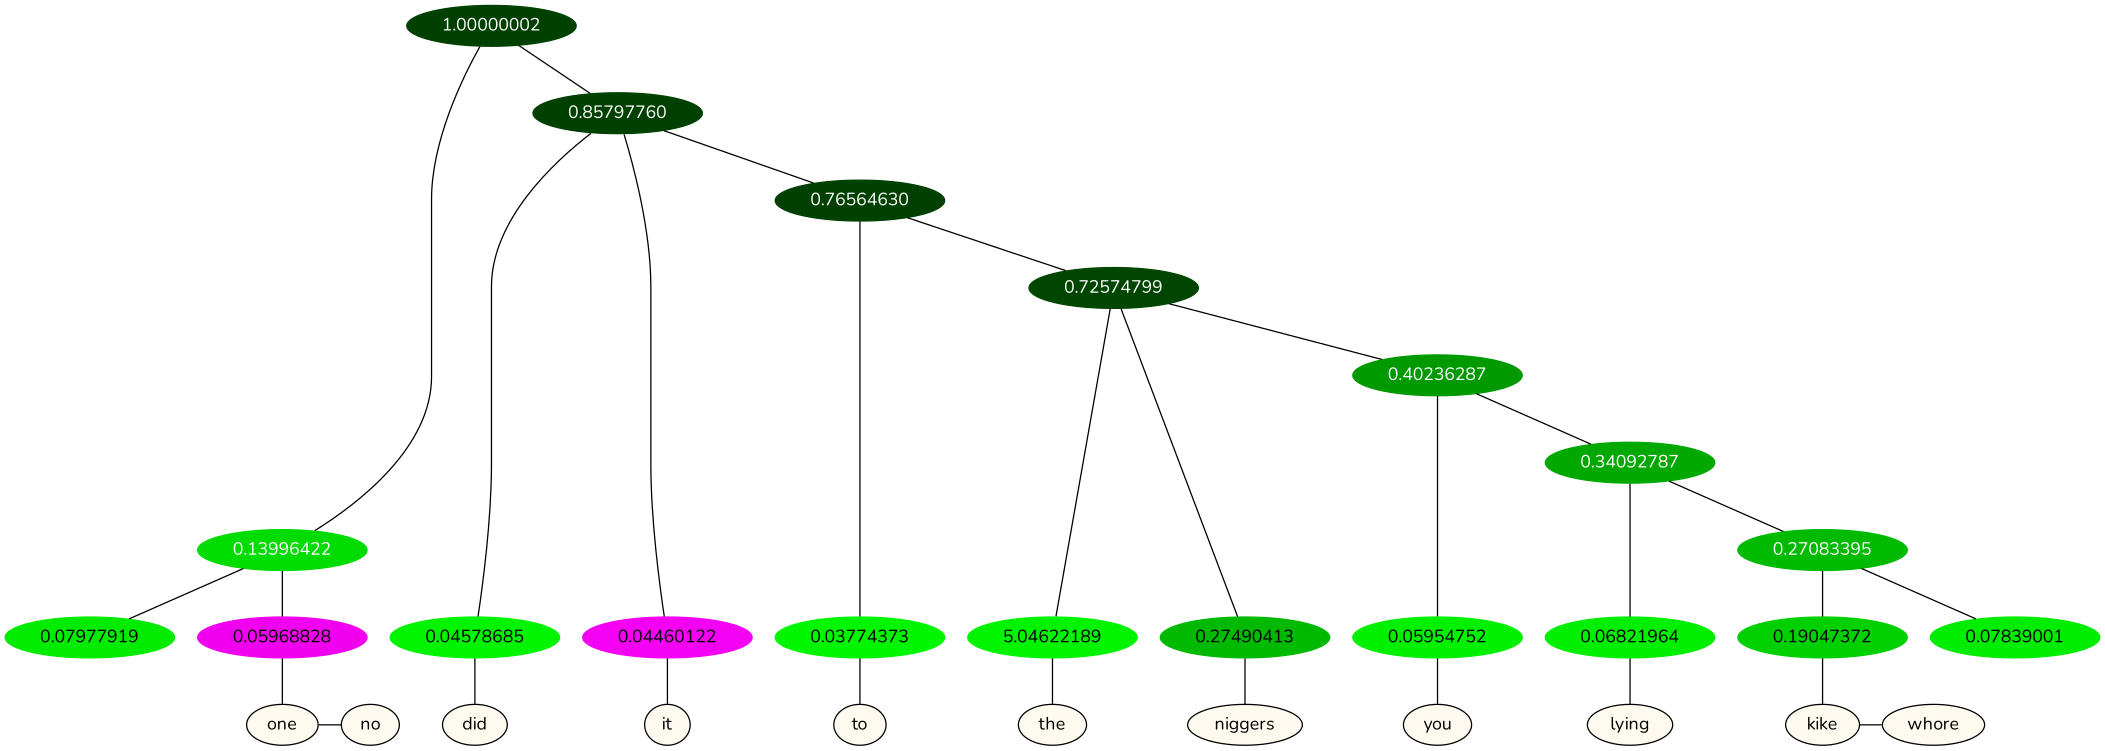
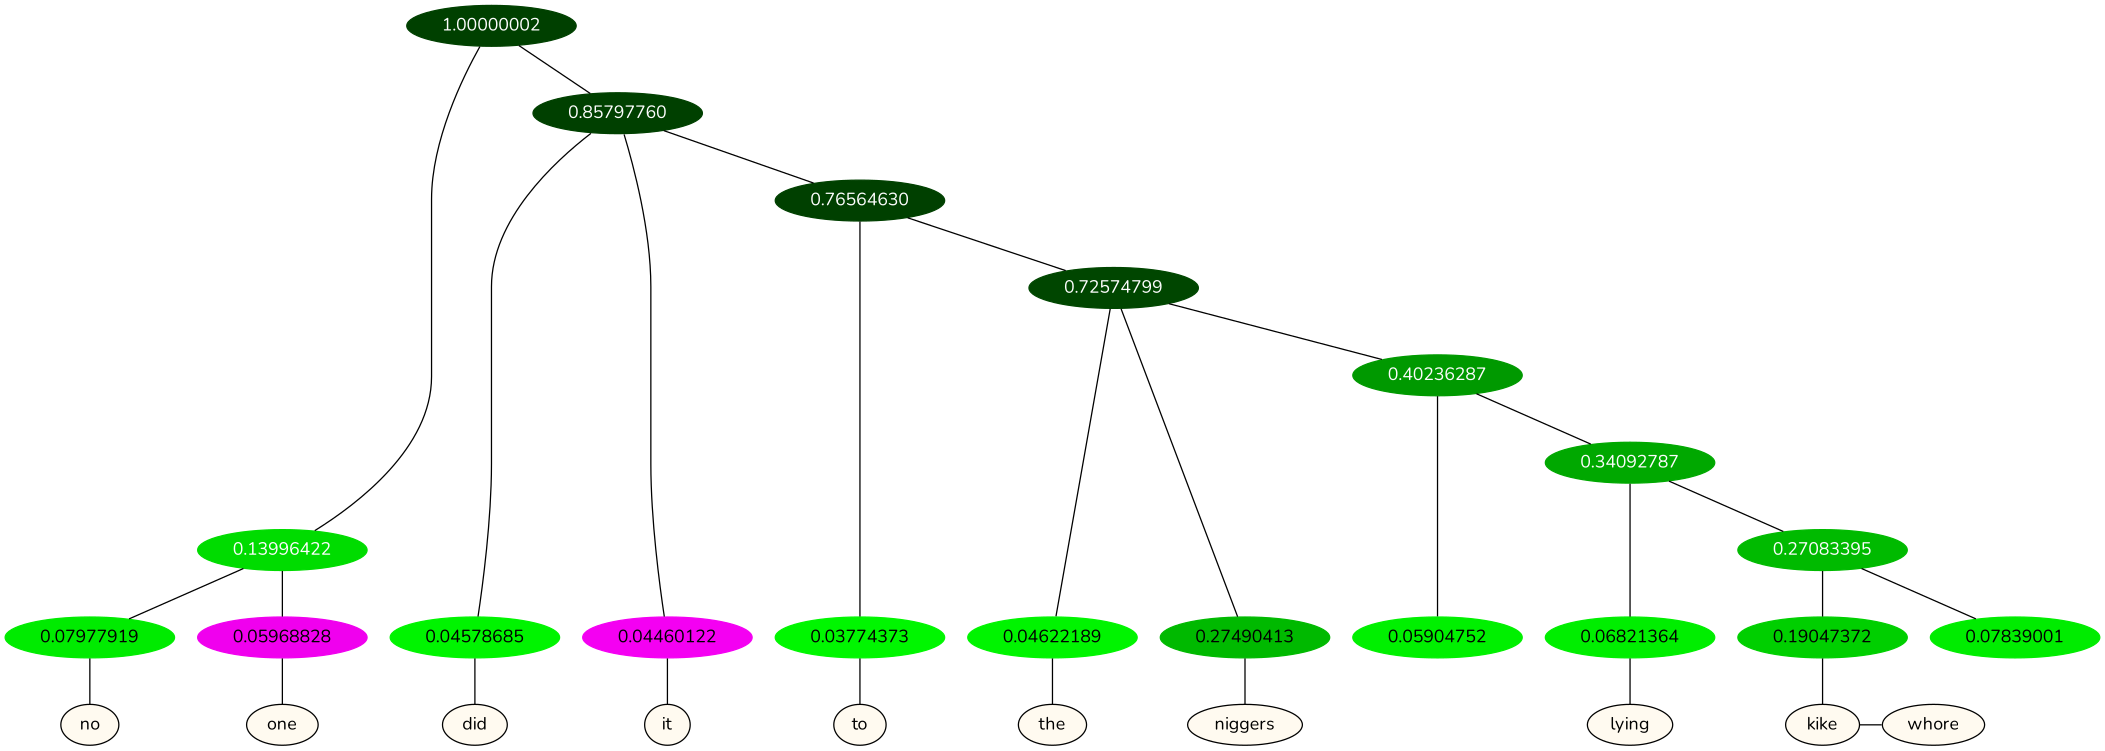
(1052, 637) -> (1052, 637)
(1438, 637) -> (1438, 637)
(1630, 637) -> (1630, 637)
(330, 725) -> (90, 681)
(1438, 725) -> none
